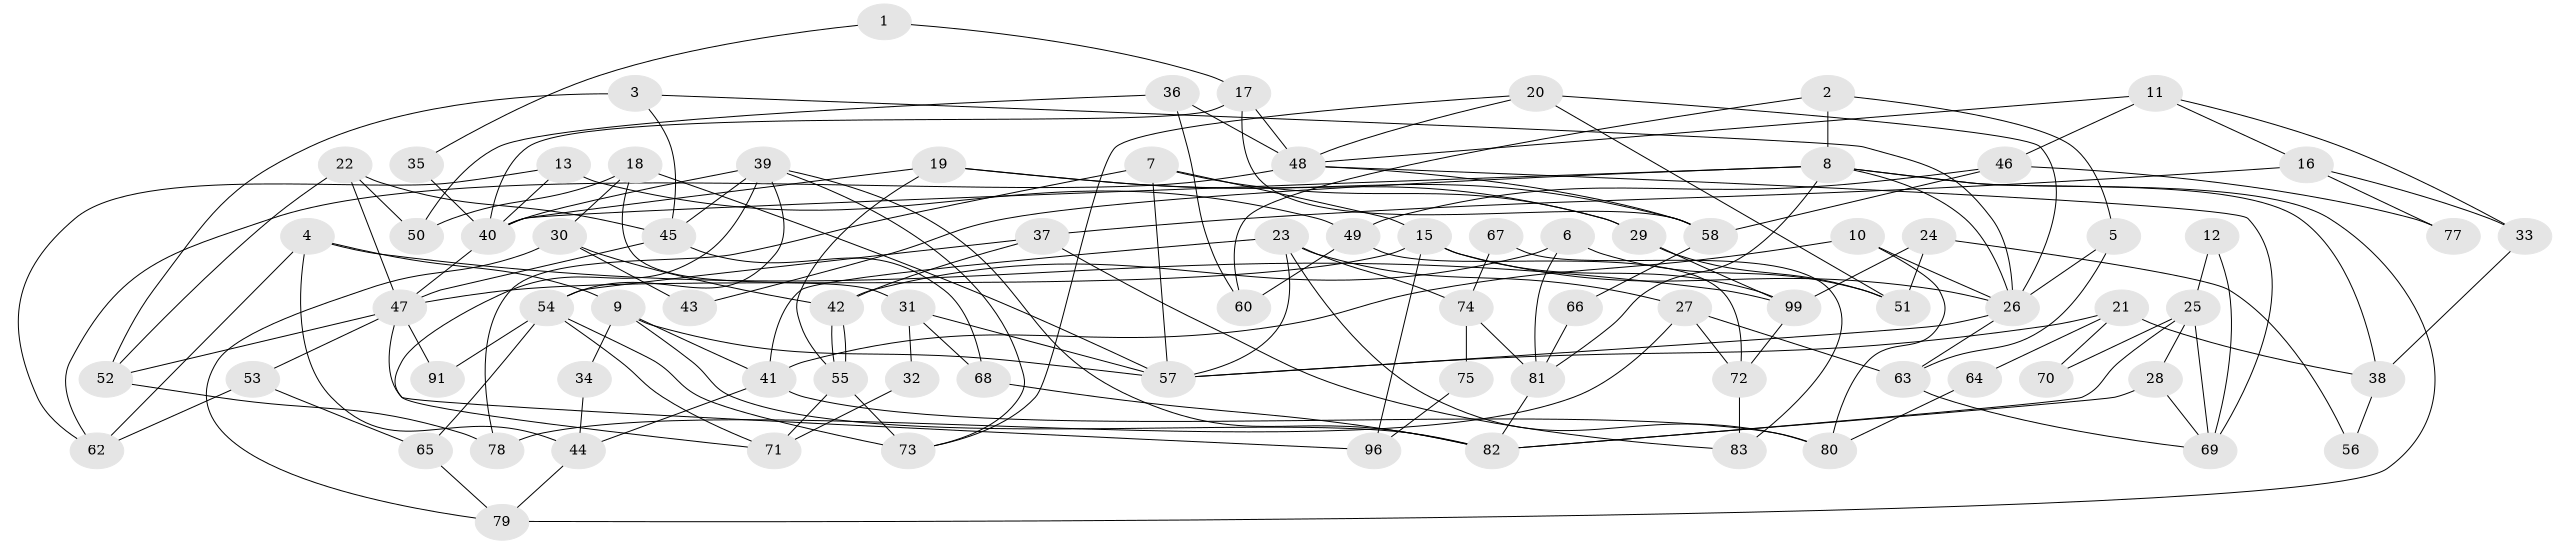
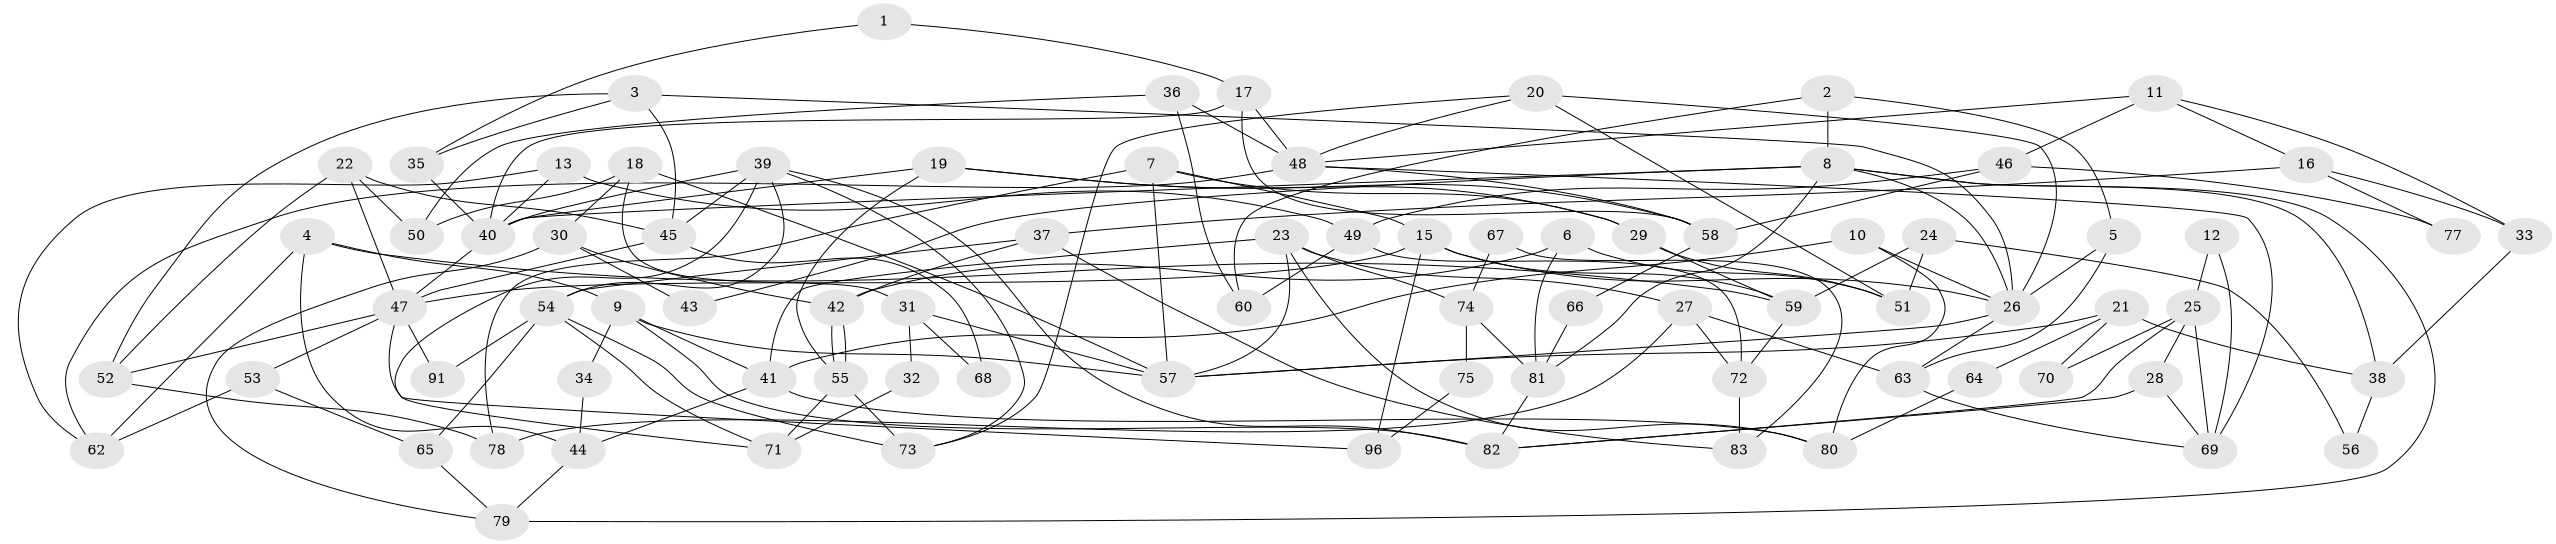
none -> (524, 125)
(1794, 308) -> (1794, 308)
(1239, 412) -> none
